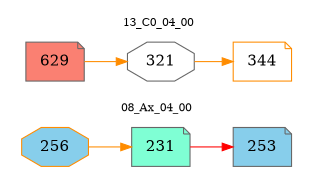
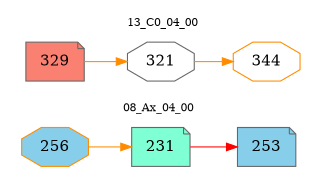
(55, 62) -> (55, 62)
(262, 62) -> (267, 62)
